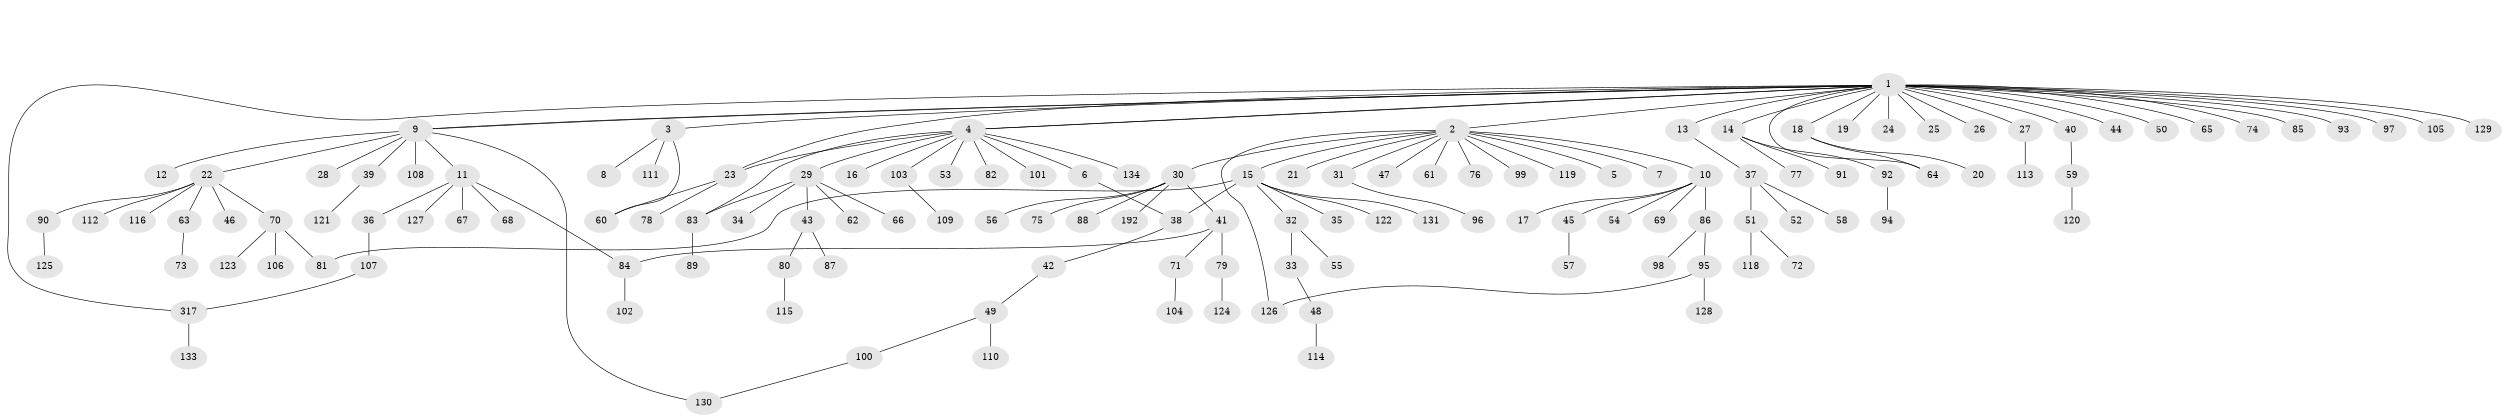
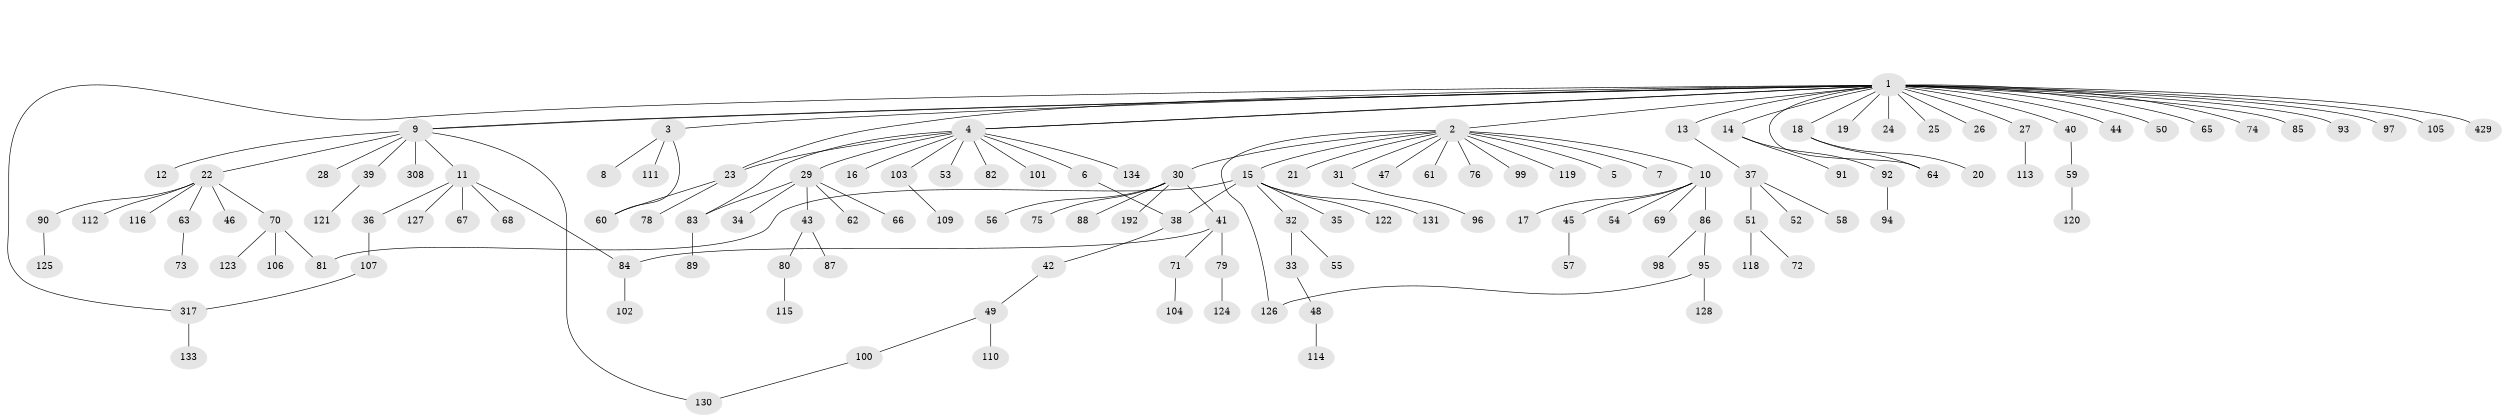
(2483, 130) -> (2483, 130)
(416, 176) -> (416, 176)
(1796, 176) -> none
